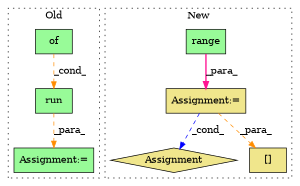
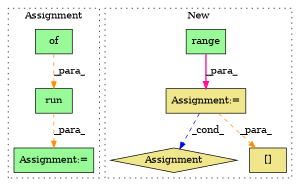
(54, 16) -> (54, 16)
(70, 71) -> (70, 71)
